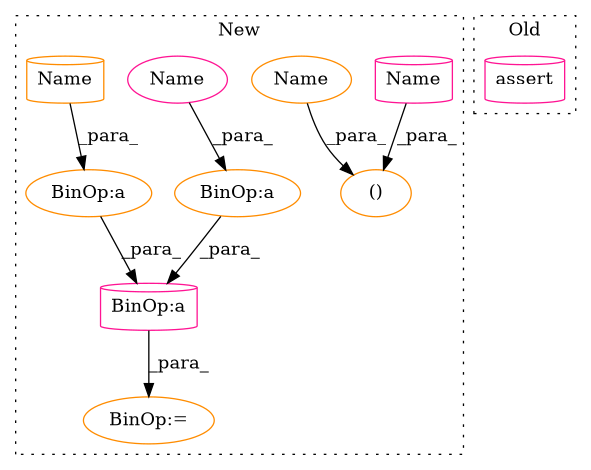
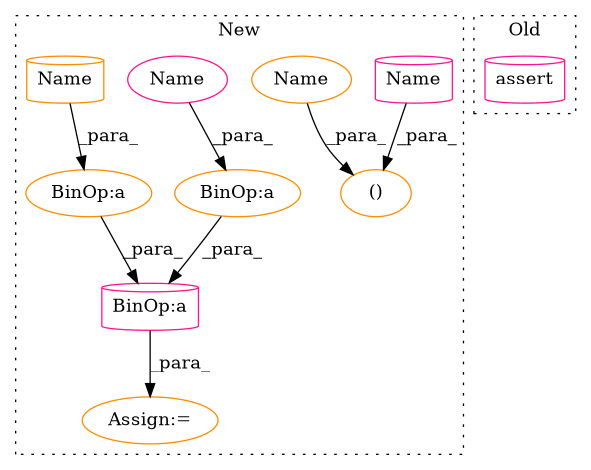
(149, 420) -> (150, 420)
